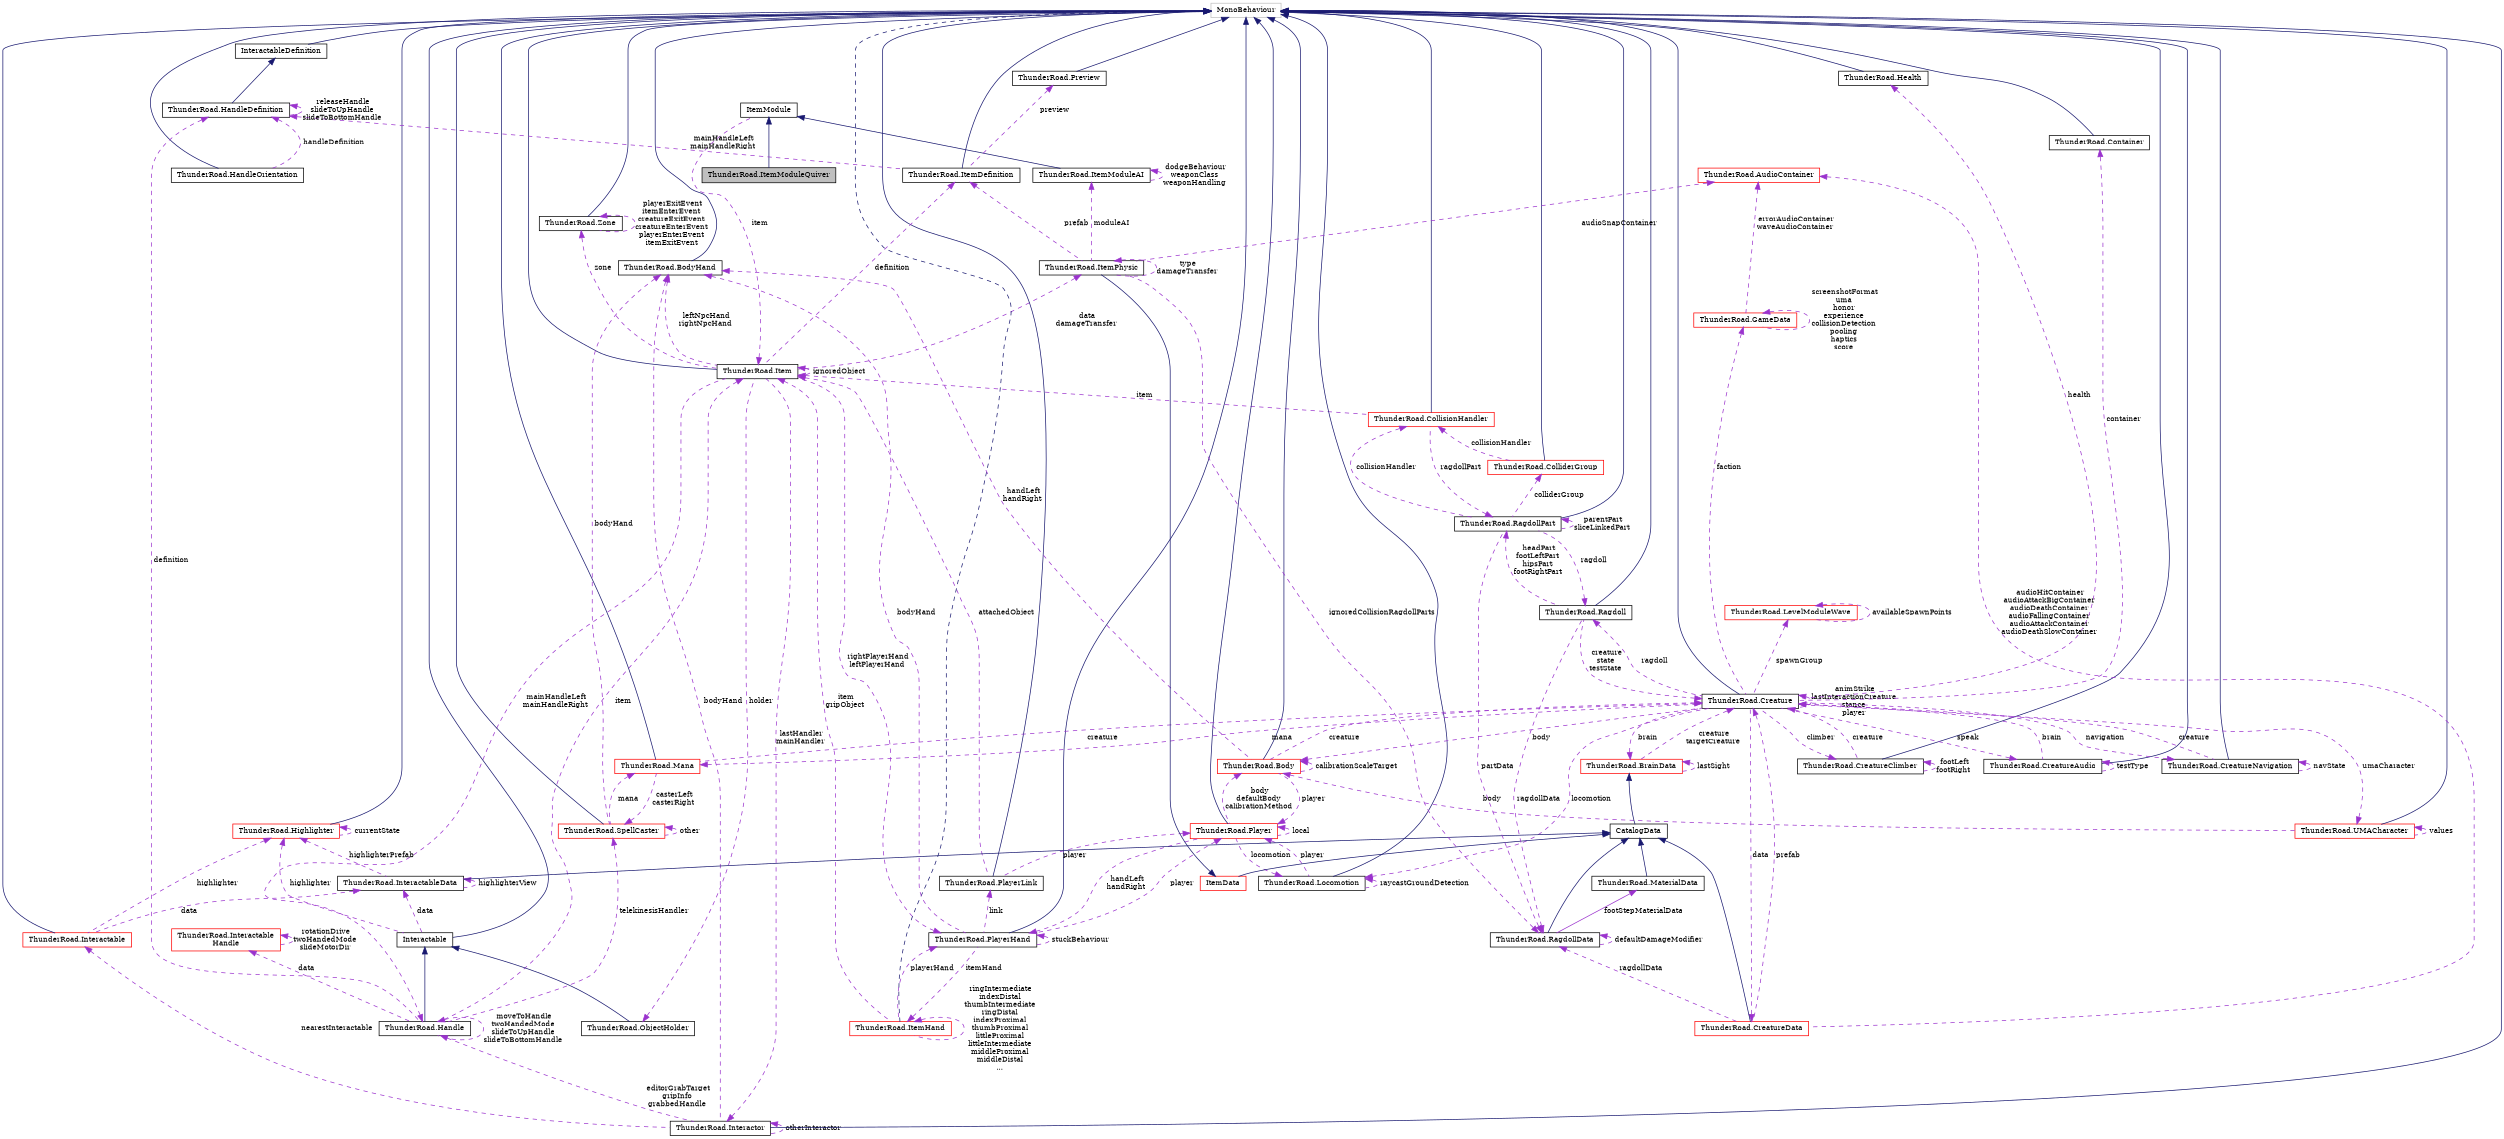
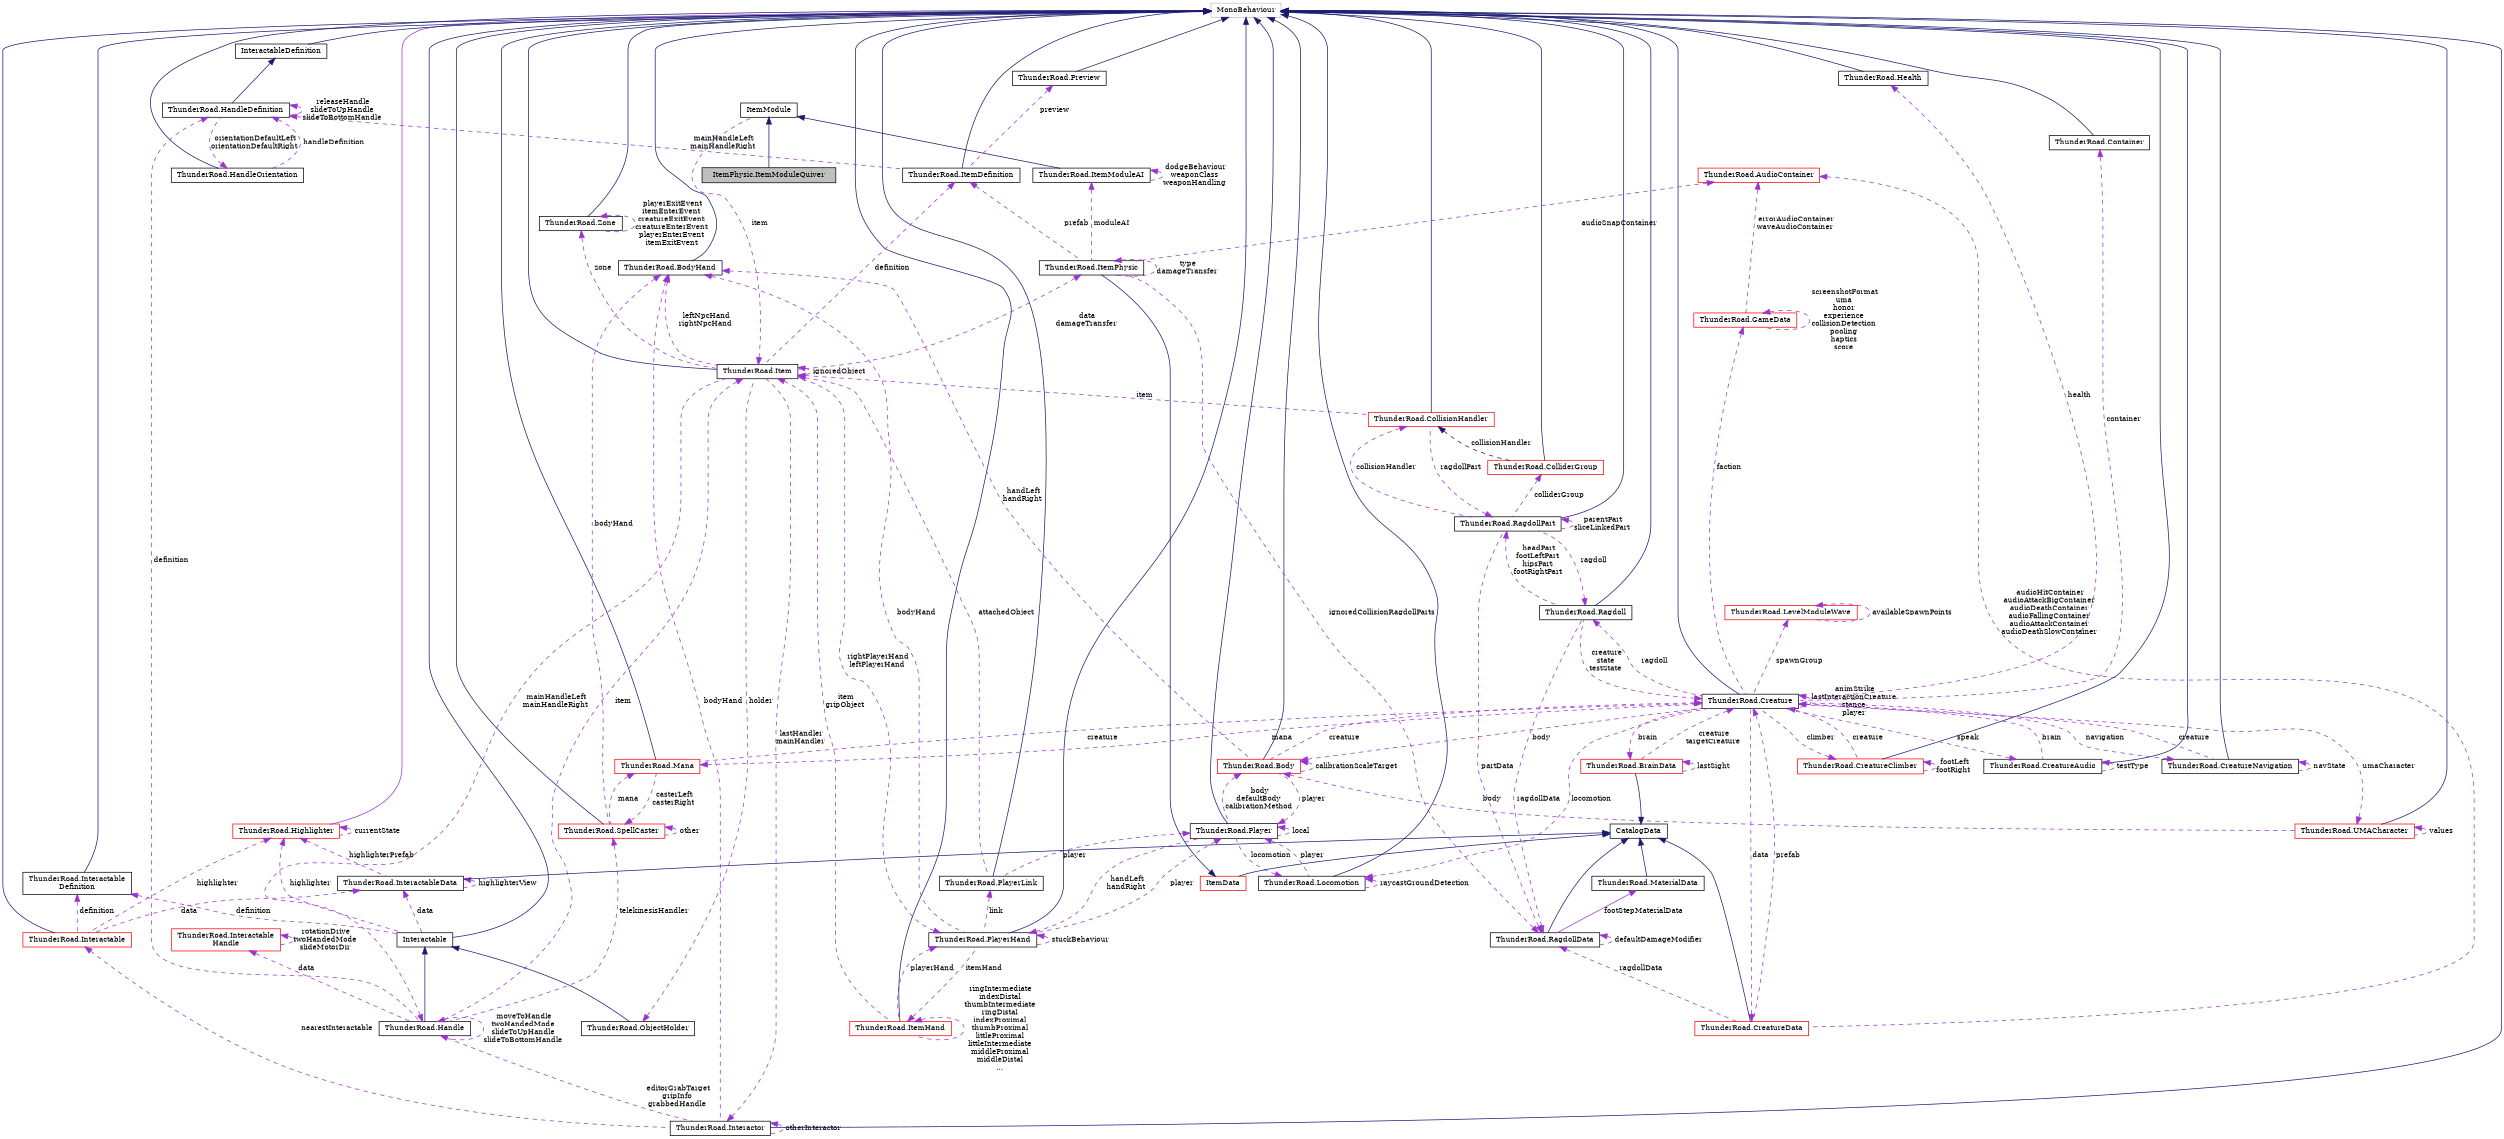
(402, 52) -> (402, 52)
none -> (210, 141)
(769, 175) -> (769, 175)
(1010, 318) -> (1010, 318)
(1475, 450) -> (1475, 450)
(1860, 766) -> (1860, 766)
(1631, 803) -> (1639, 795)
(1234, 831) -> (1234, 831)
none -> (77, 883)
